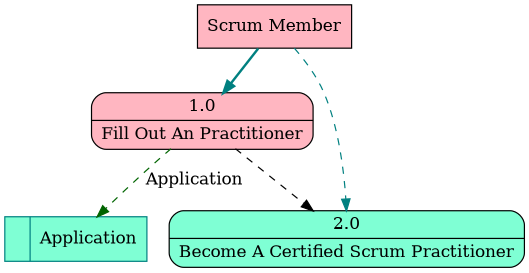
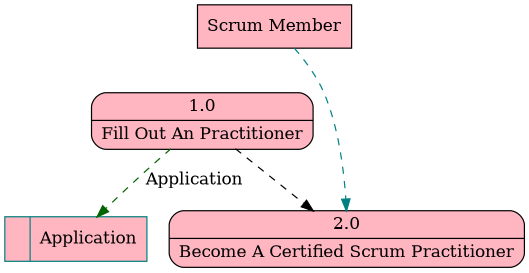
(245, 66) -> none
(76, 239) -> (76, 239)
(347, 239) -> (347, 239)
